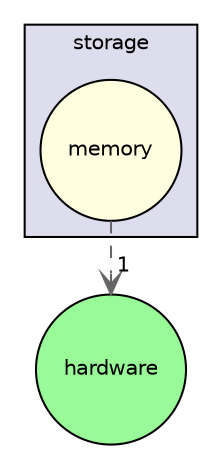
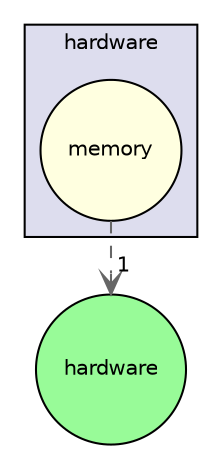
(111, 44) -> (111, 44)
